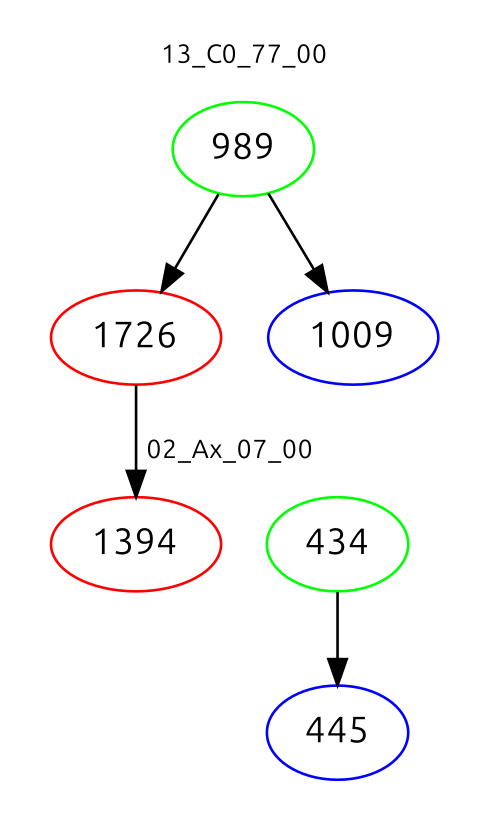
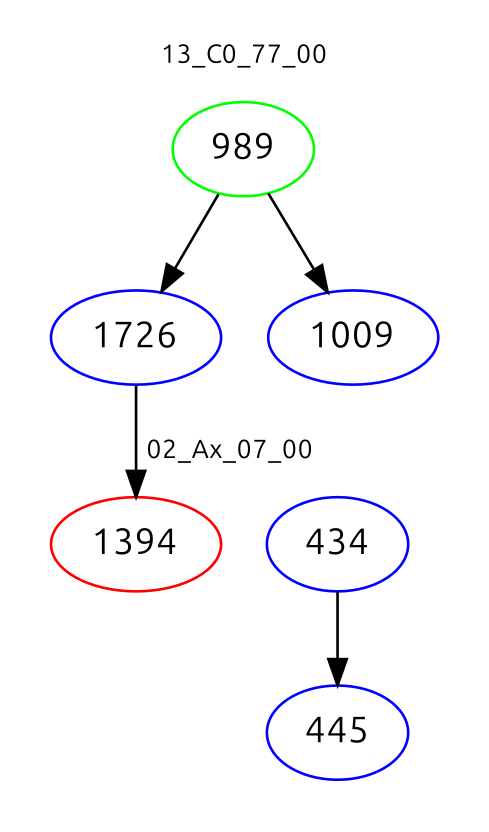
(136, 338) -> (136, 338)
(338, 544) -> (338, 544)
